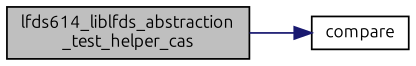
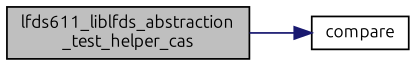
(128, 33) -> (128, 33)
